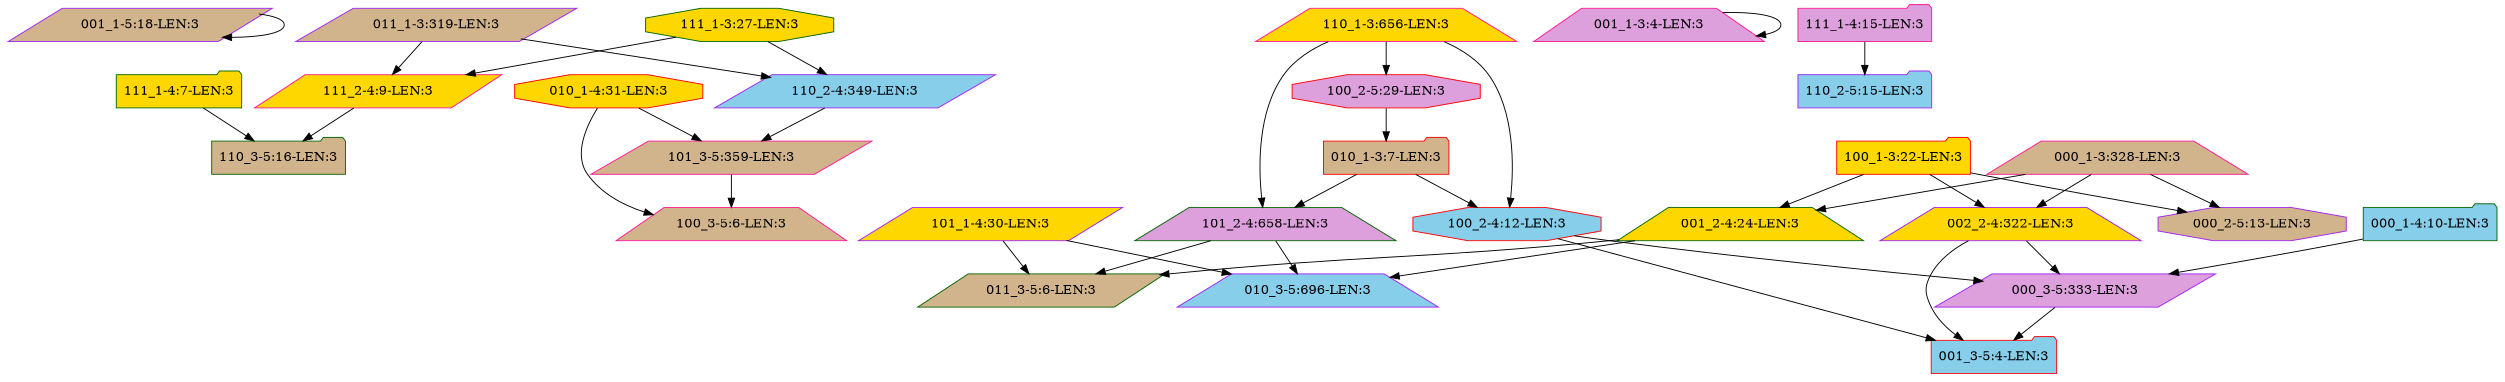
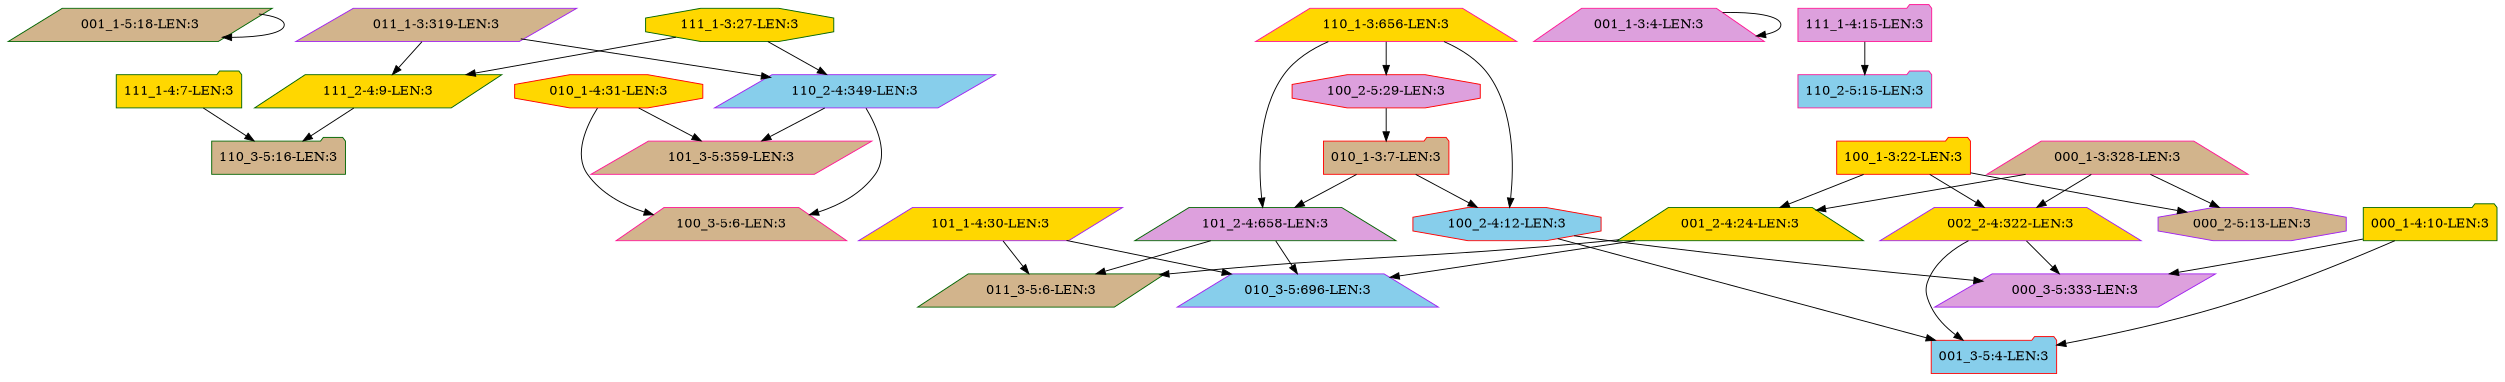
(140, 25) -> (140, 25)
(378, 91) -> (378, 91)
(1865, 91) -> (1865, 91)
(731, 186) -> (876, 174)
(2430, 224) -> (2430, 224)
(2038, 321) -> (2234, 302)
